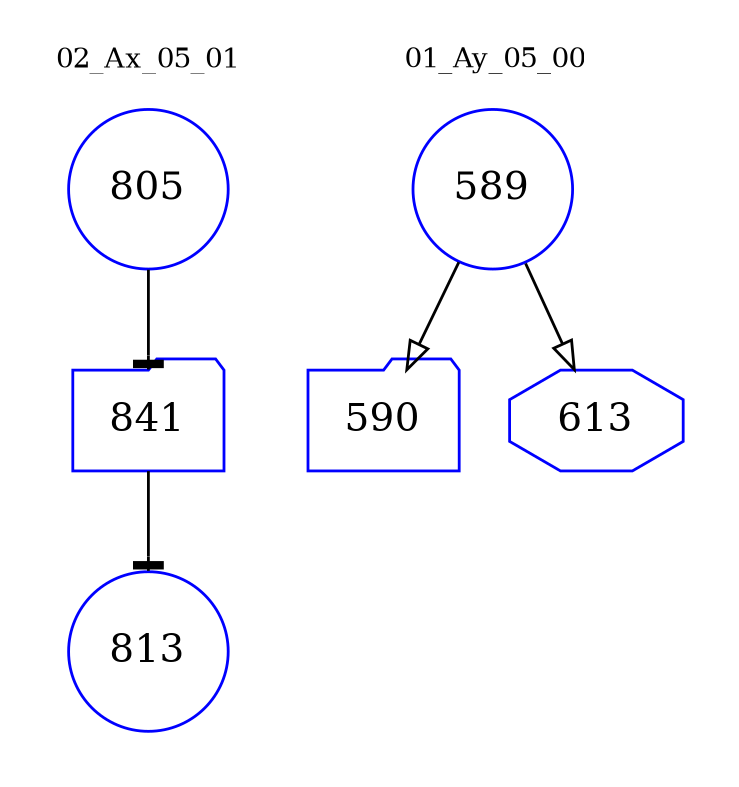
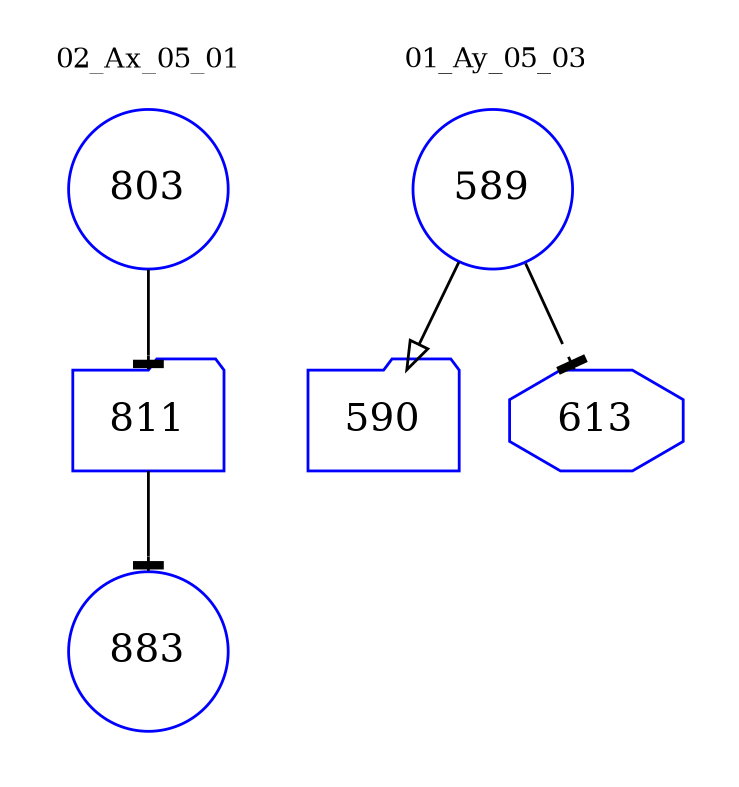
(496, 60) -> (496, 60)
(148, 189) -> (148, 189)
(544, 304) -> (544, 304)
(148, 421) -> (148, 421)
(148, 652) -> (148, 652)
